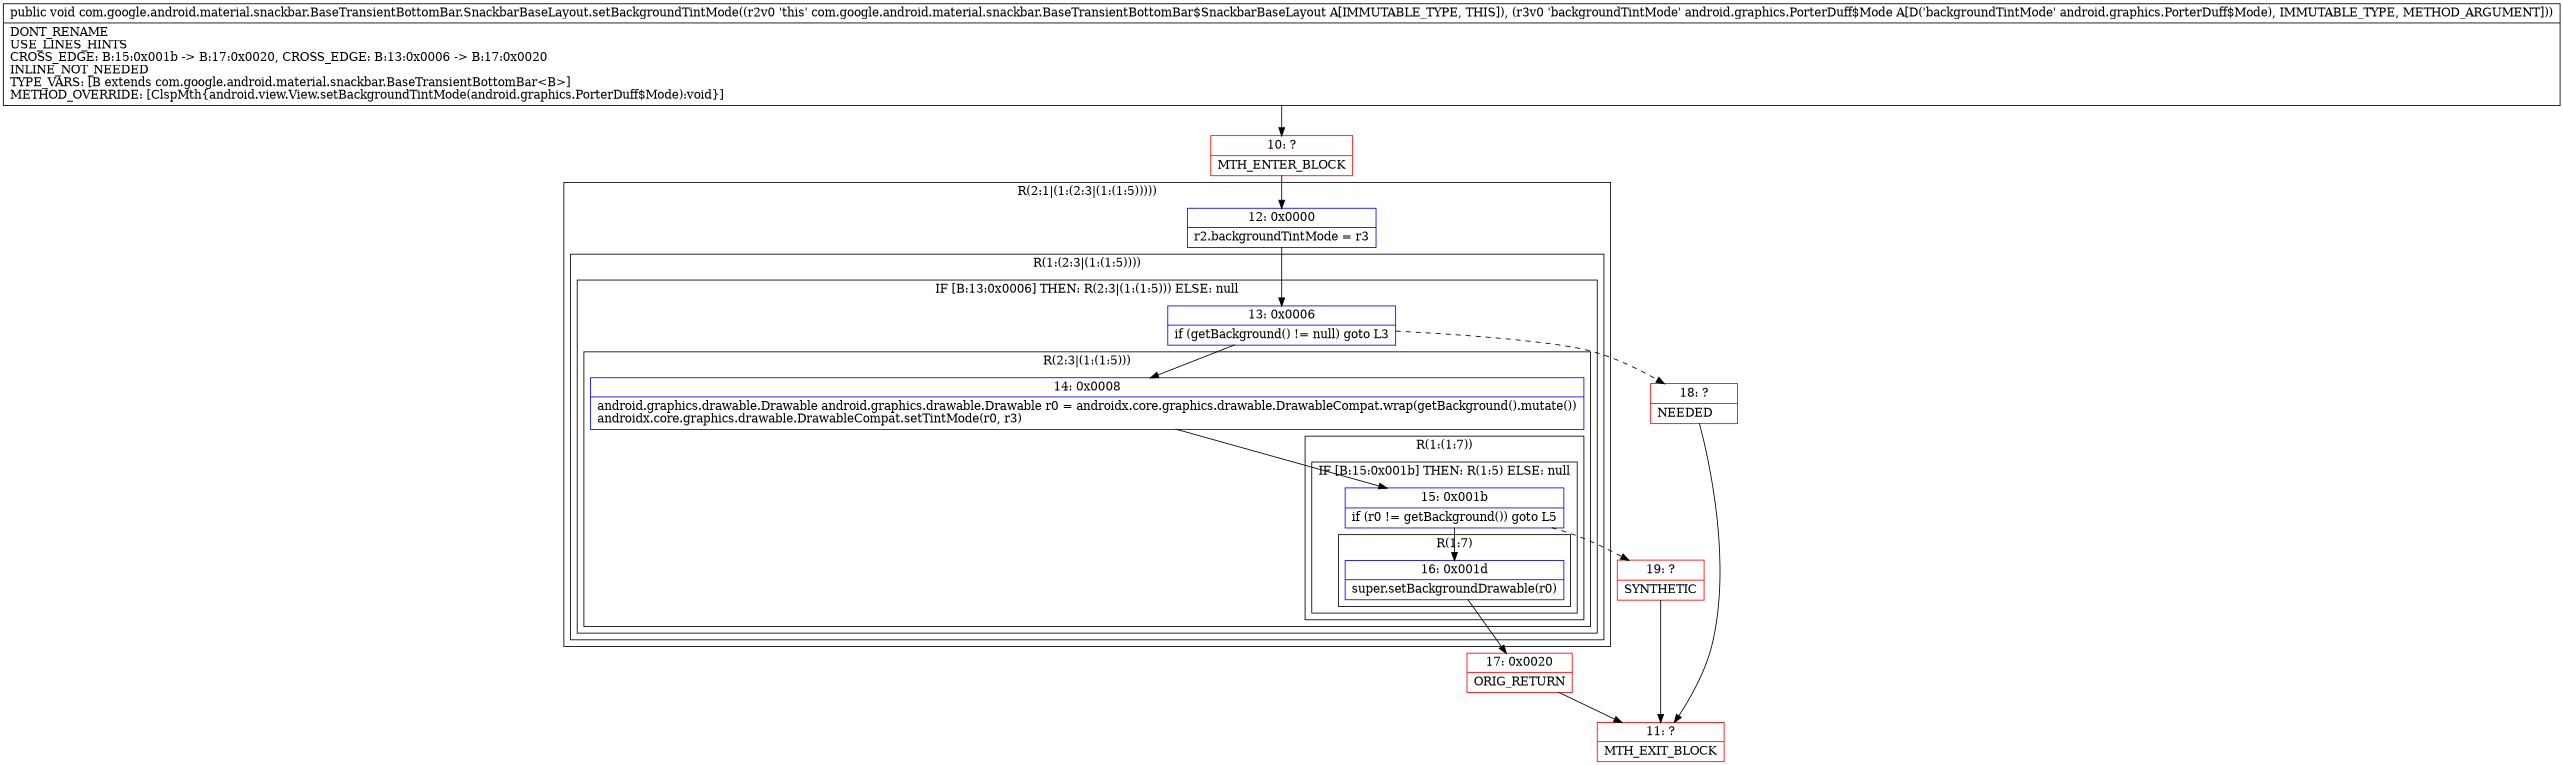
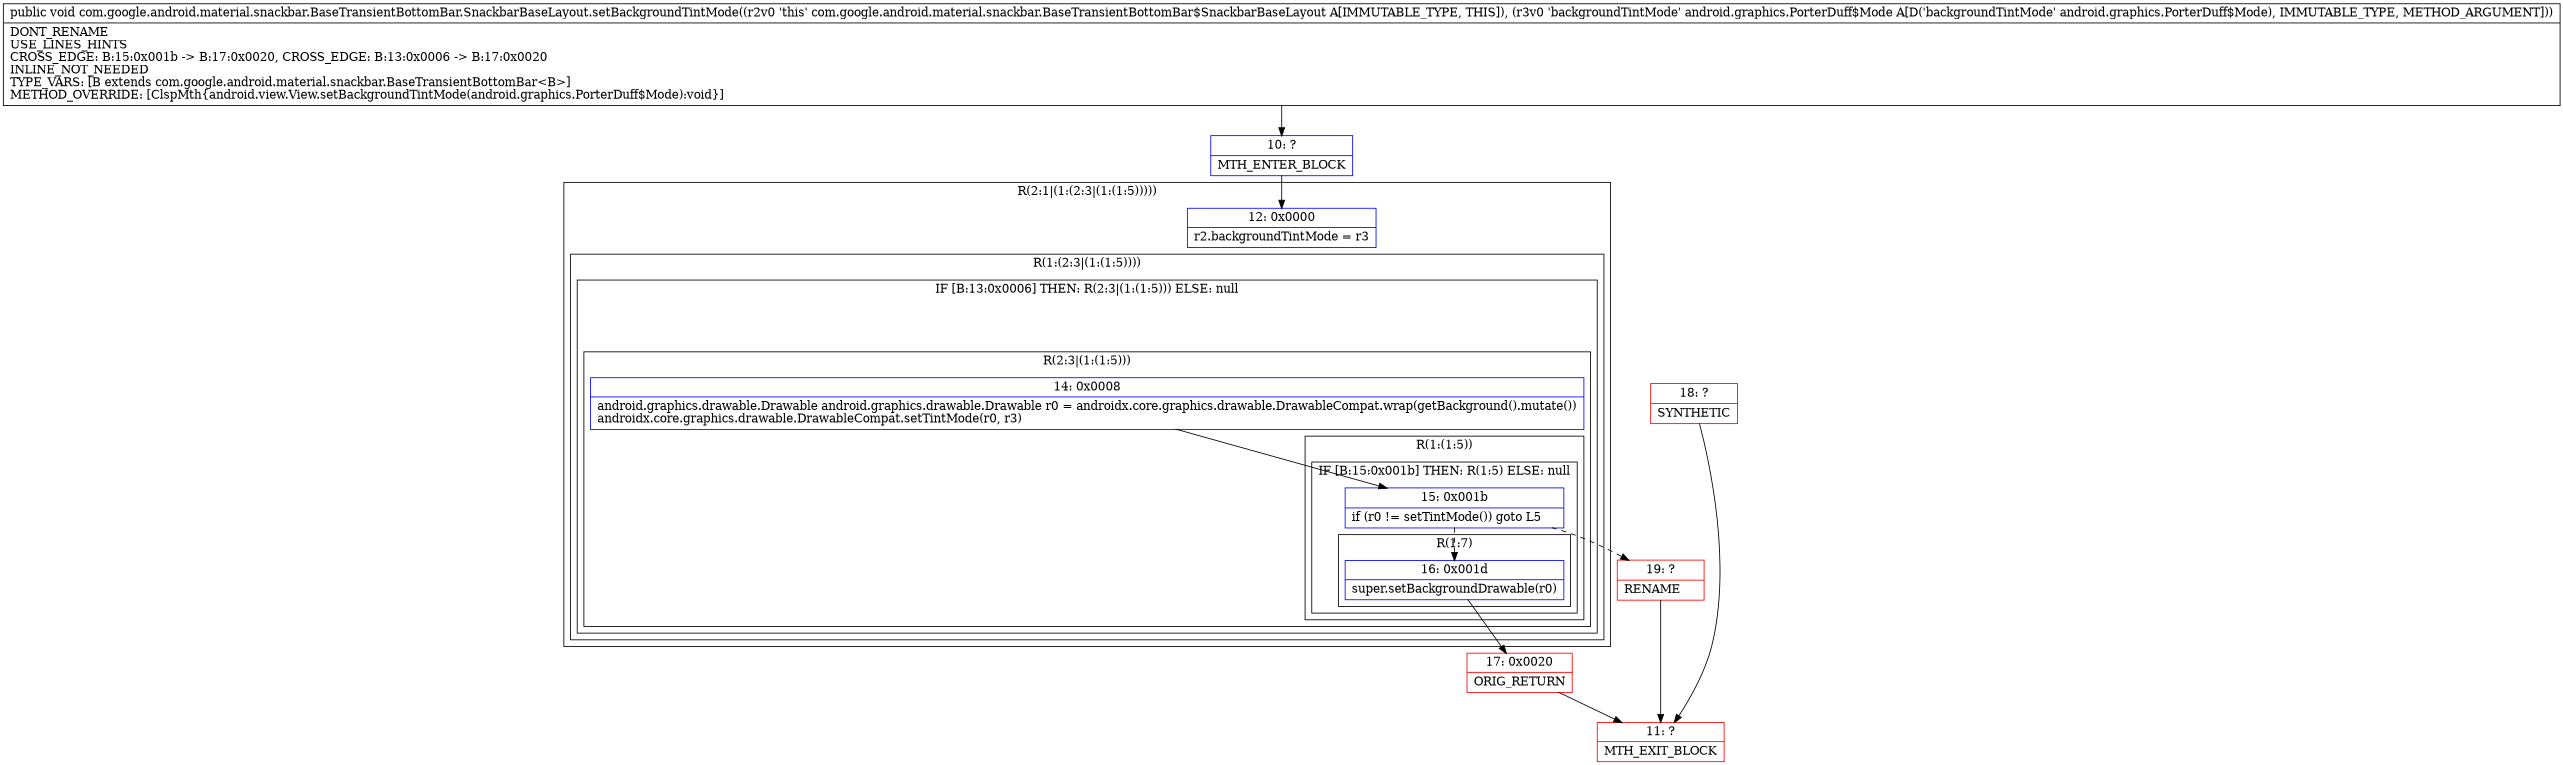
(1282, 156) -> (1282, 156)
(1282, 326) -> none
(1685, 413) -> (1694, 413)
(1444, 446) -> (1444, 446)
(1455, 518) -> (1447, 518)
(1455, 540) -> (1455, 540)
(1661, 590) -> (1652, 590)
